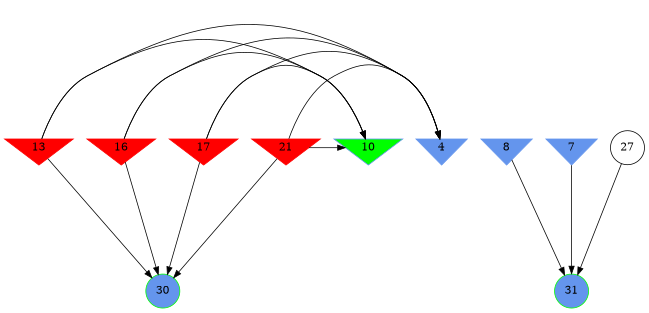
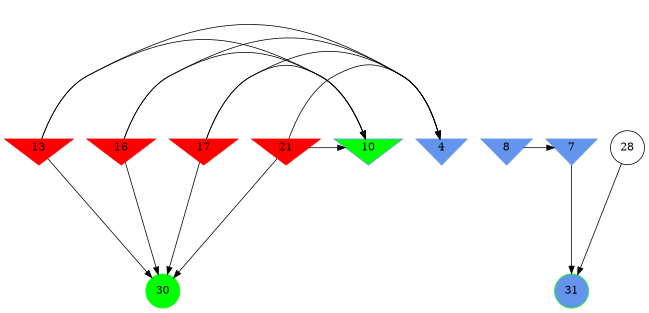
(627, 148) -> (627, 148)
(537, 214) -> (535, 148)
(163, 291) -> (163, 291)
